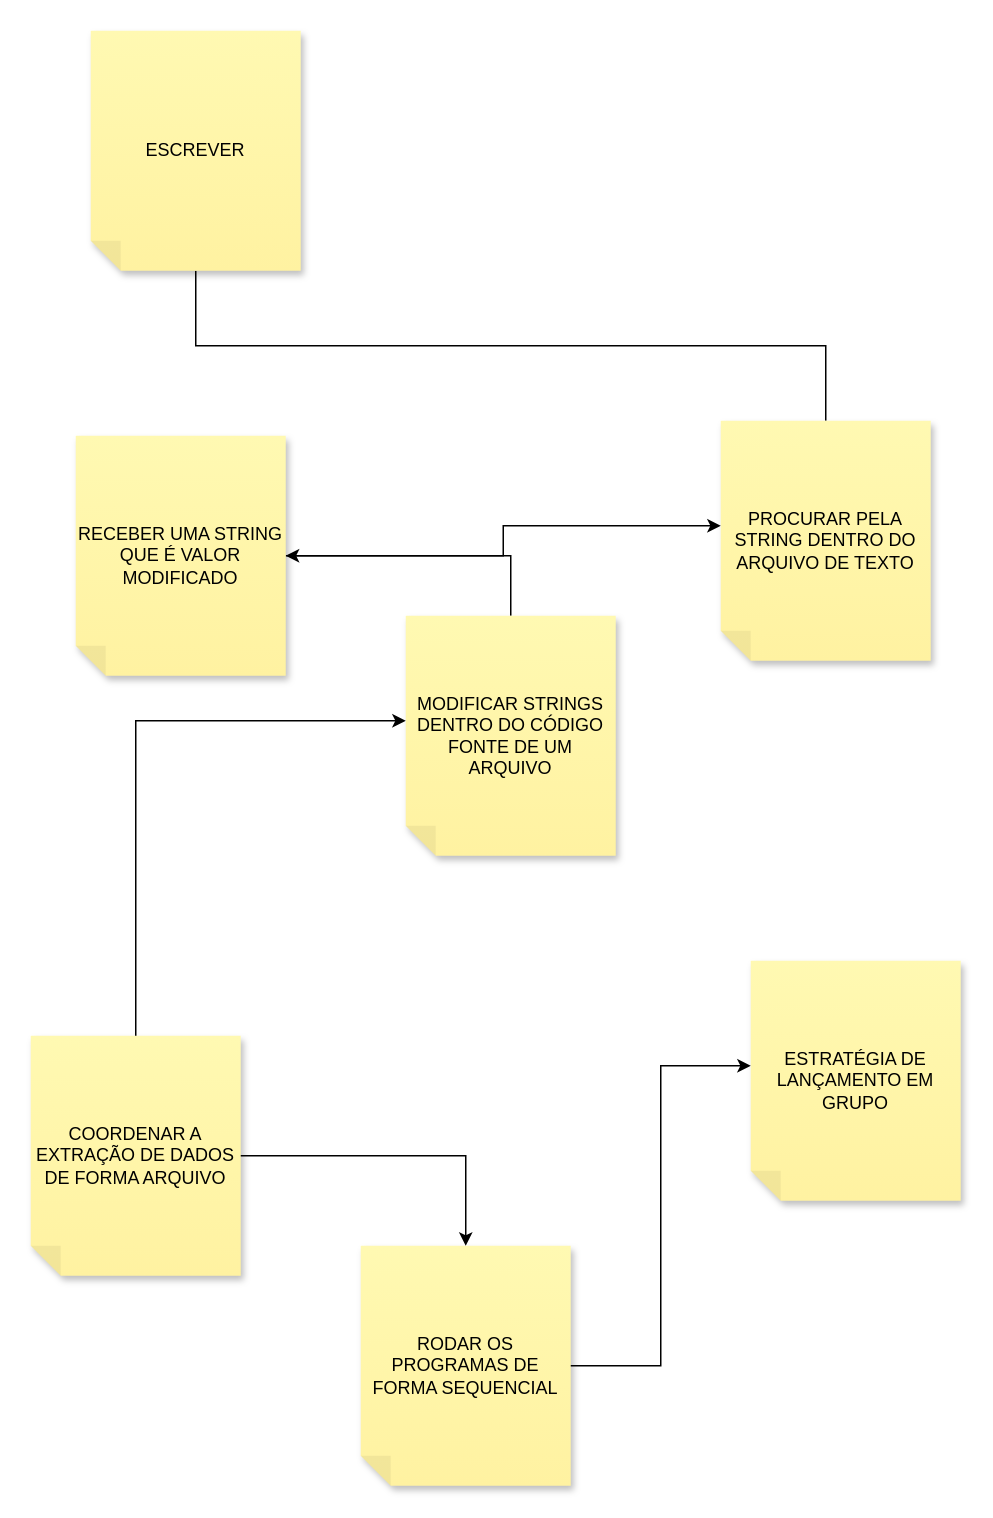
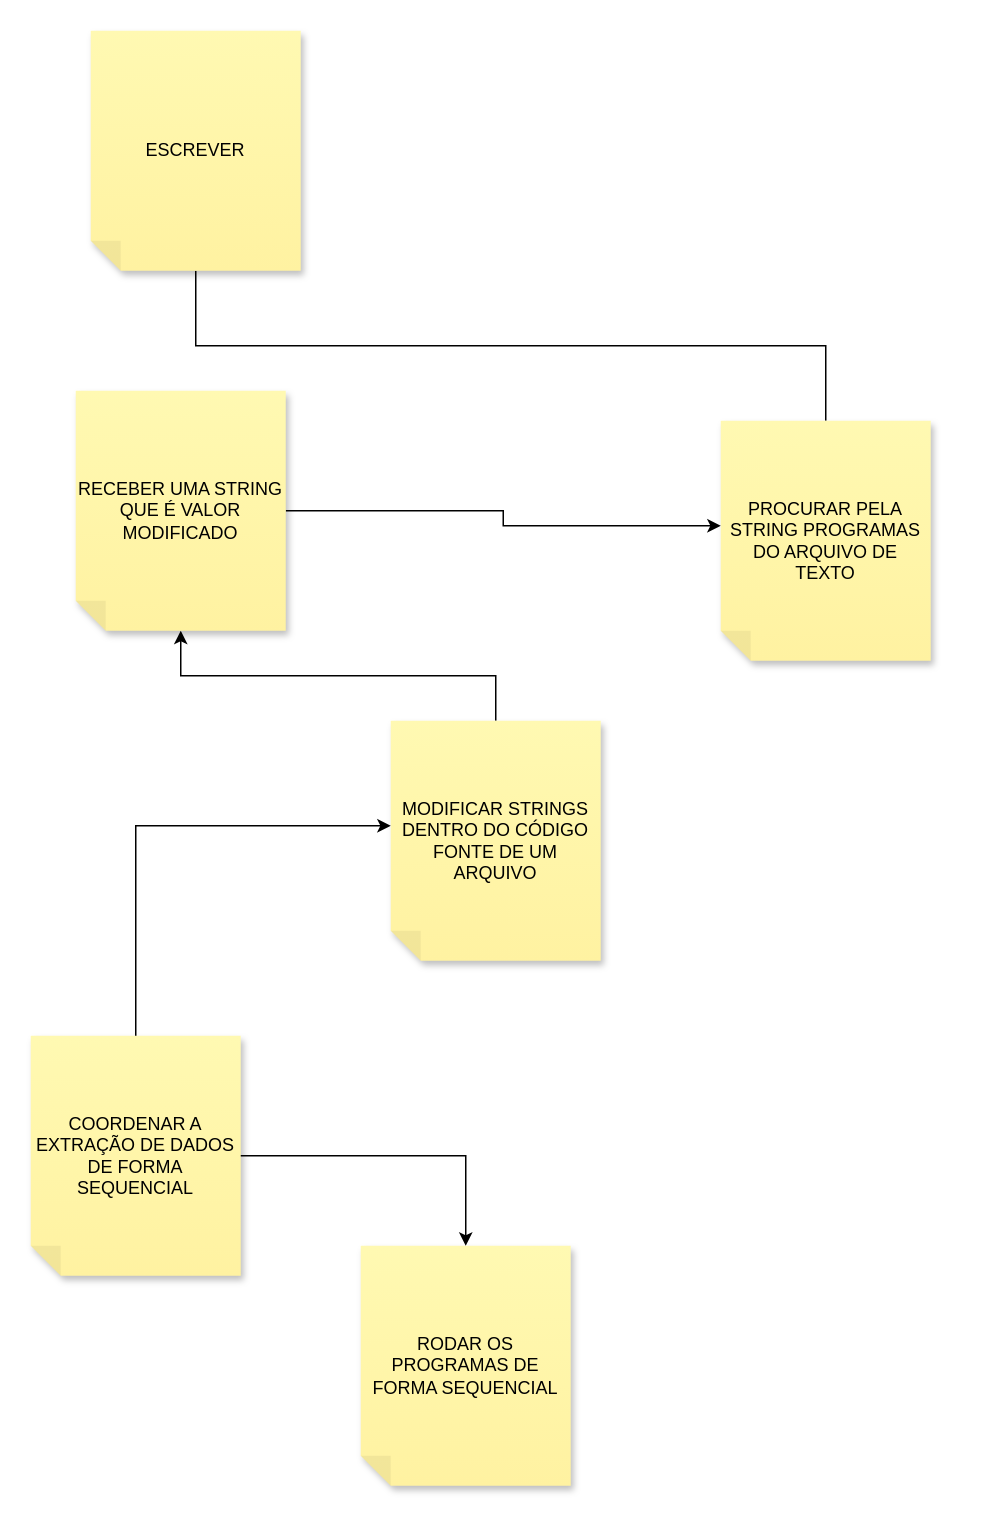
(826, 541) -> (826, 541)
(181, 556) -> (181, 511)
(511, 736) -> (496, 841)
(856, 1081) -> none
(136, 1156) -> (136, 1156)
(661, 1221) -> none
